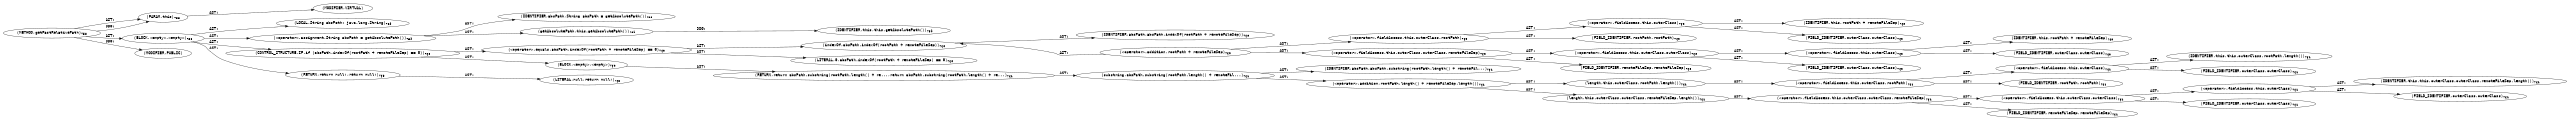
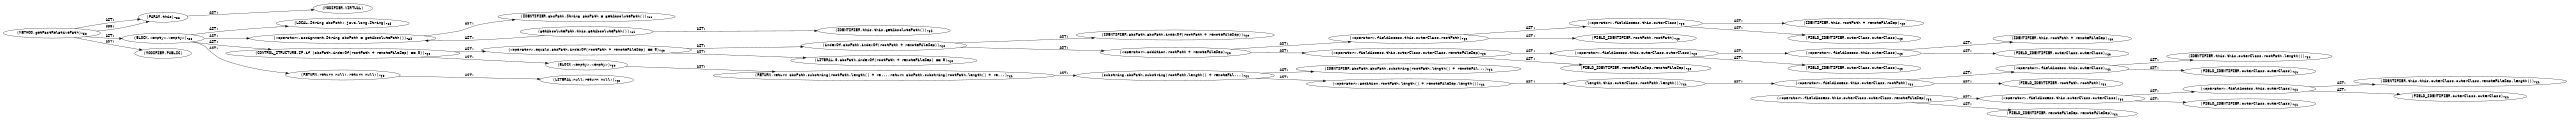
(702, 29) -> (702, 29)
(472, 35) -> (486, 40)
(111, 42) -> (111, 42)
(1035, 50) -> (1031, 49)
(1636, 99) -> none
